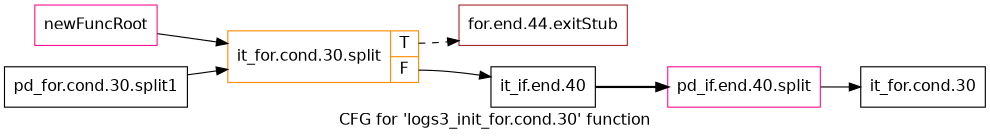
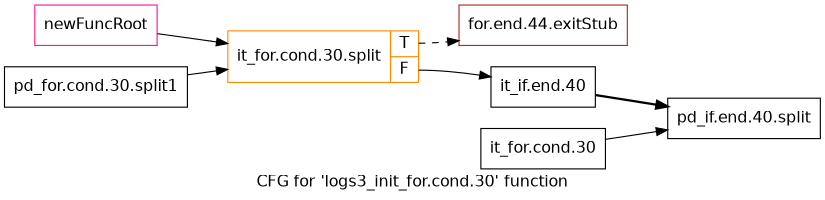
(744, 87) -> (744, 118)
(835, 87) -> (631, 135)
